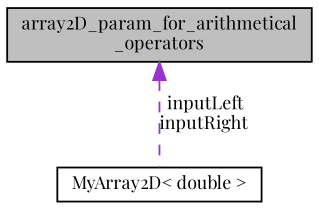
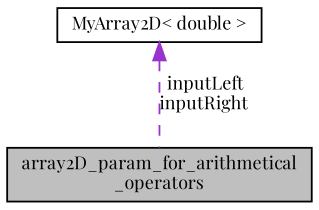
(159, 124) -> (159, 104)
